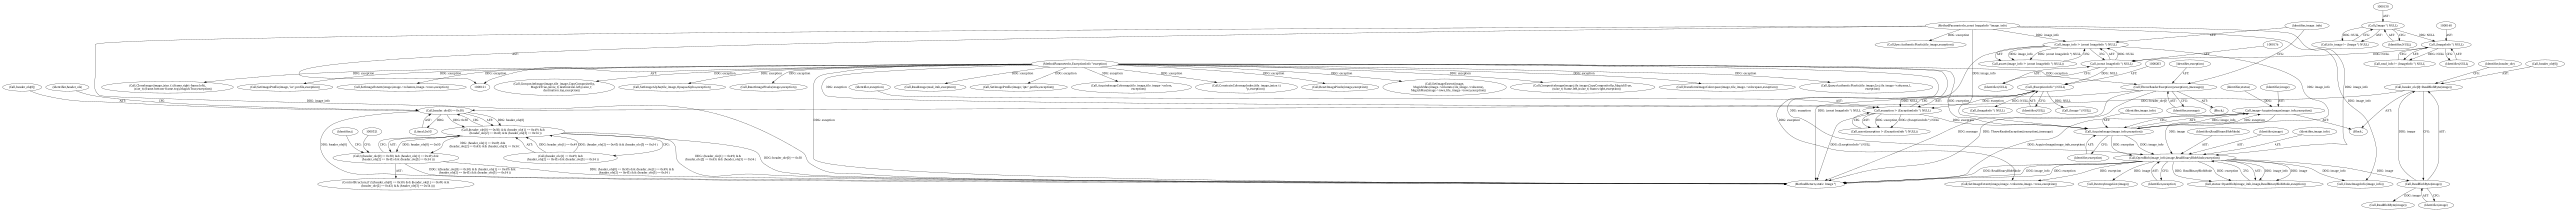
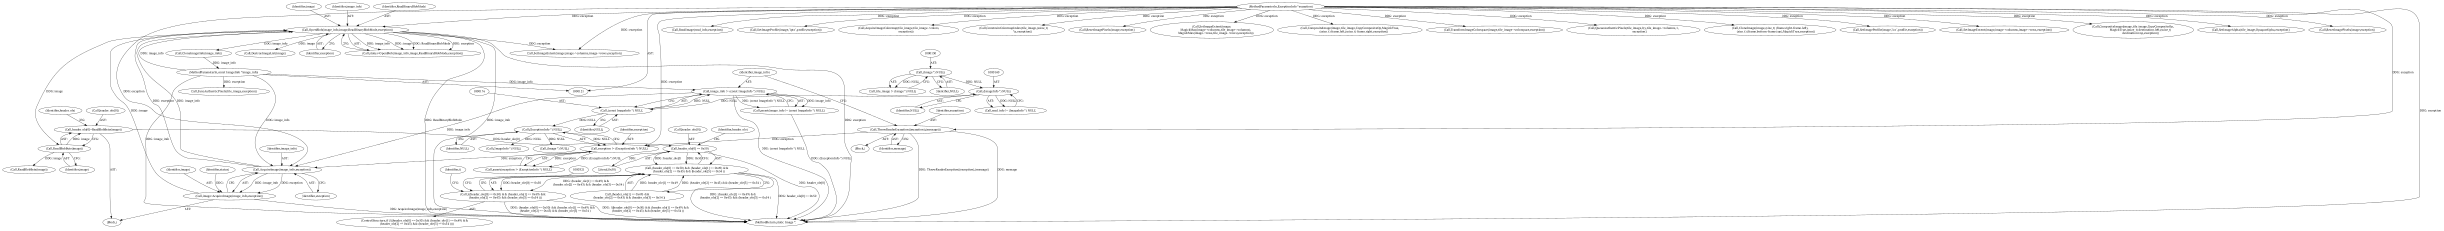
(2246, 36) -> (210, 62)
(2155, 64) -> none
(1834, 133) -> (828, 172)
